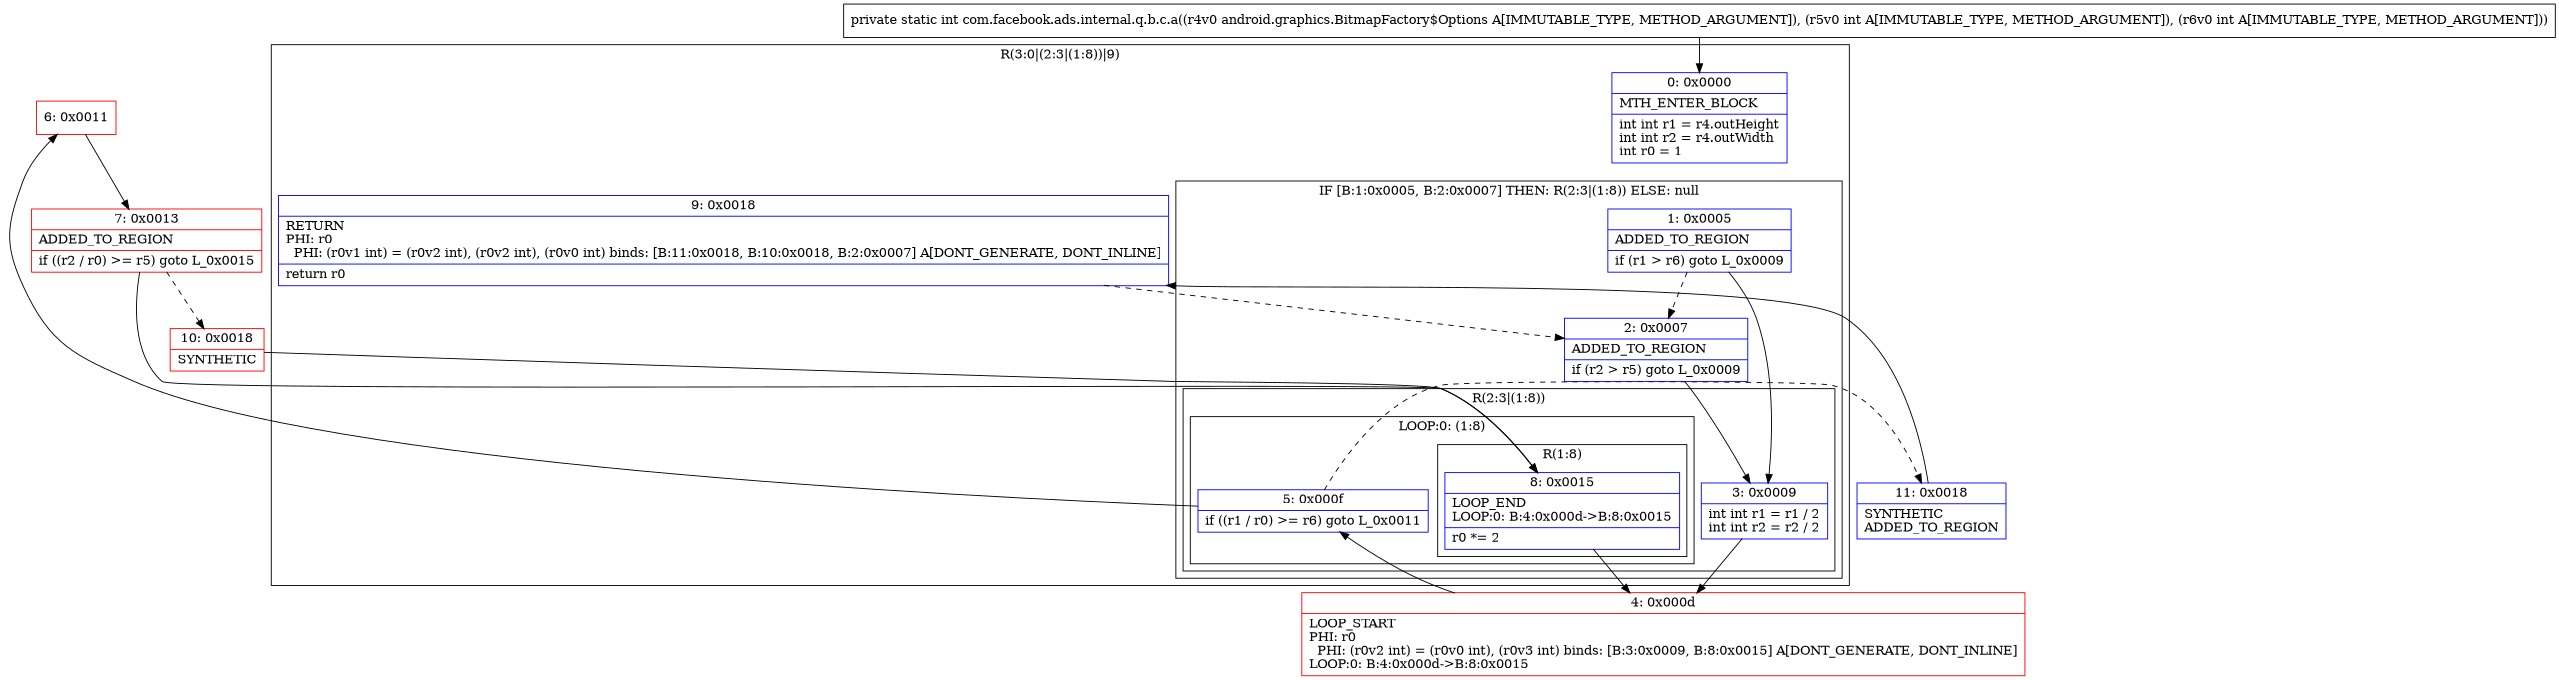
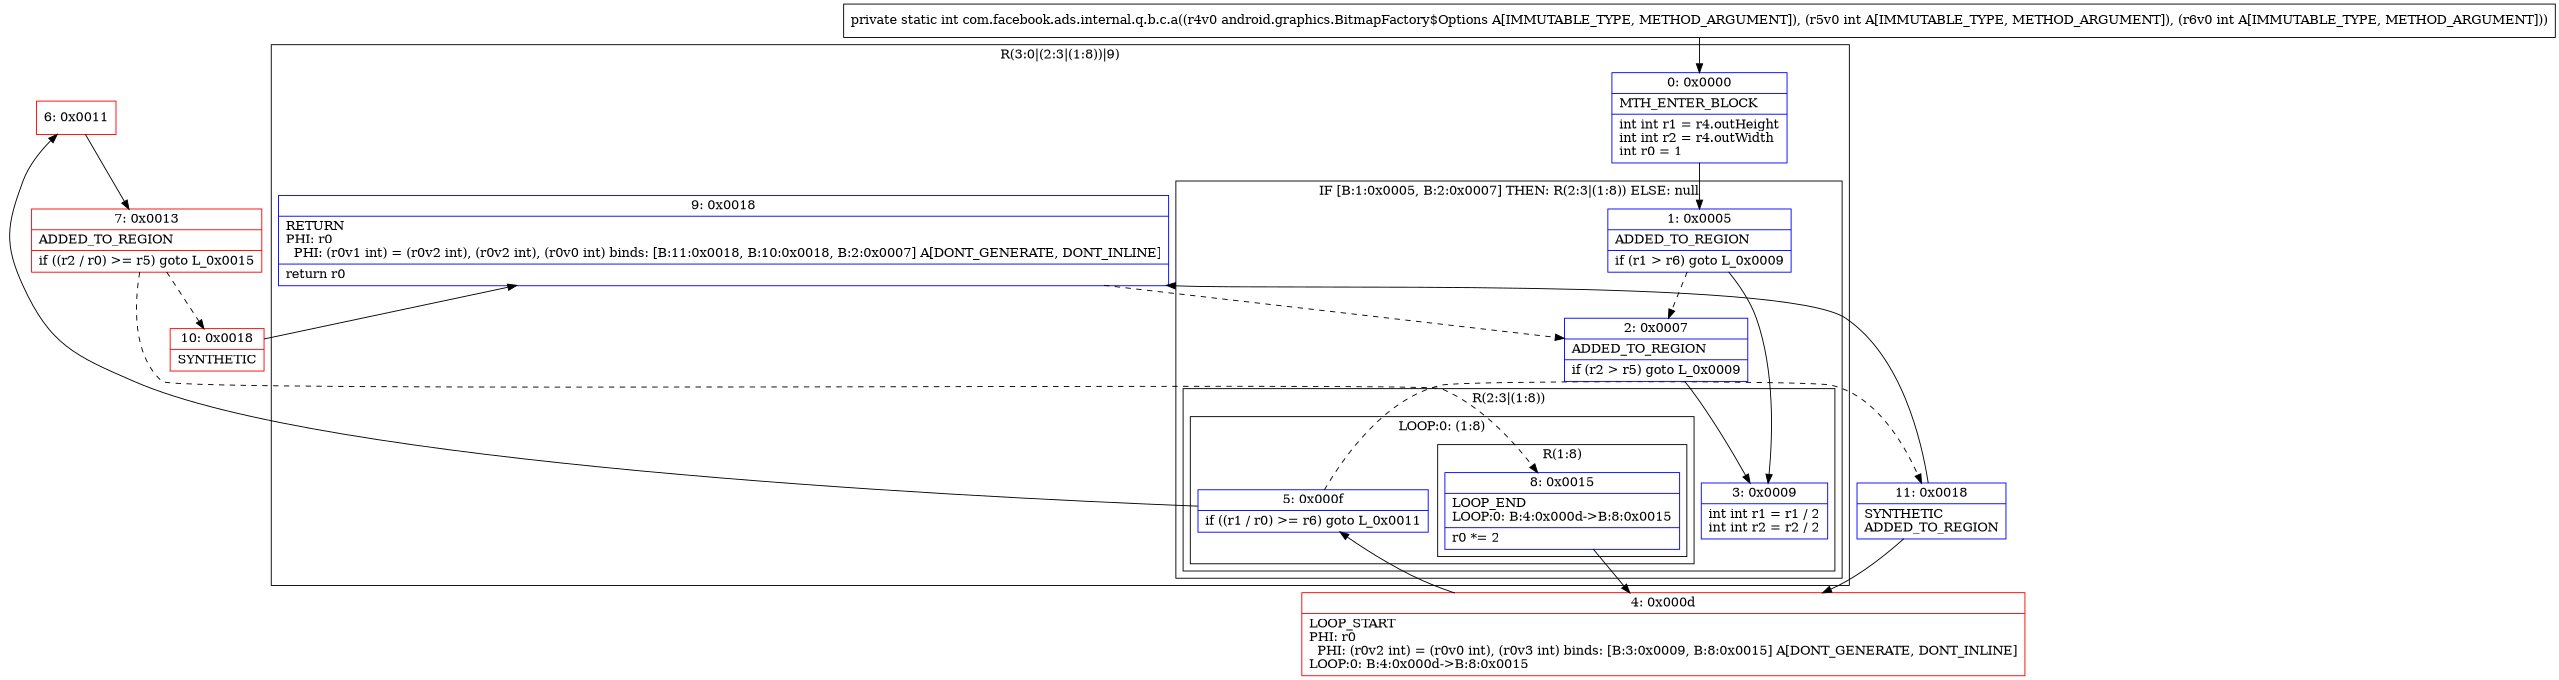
none -> (1699, 187)
(913, 374) -> (386, 313)
(804, 387) -> (804, 387)
(1723, 562) -> (1869, 567)
